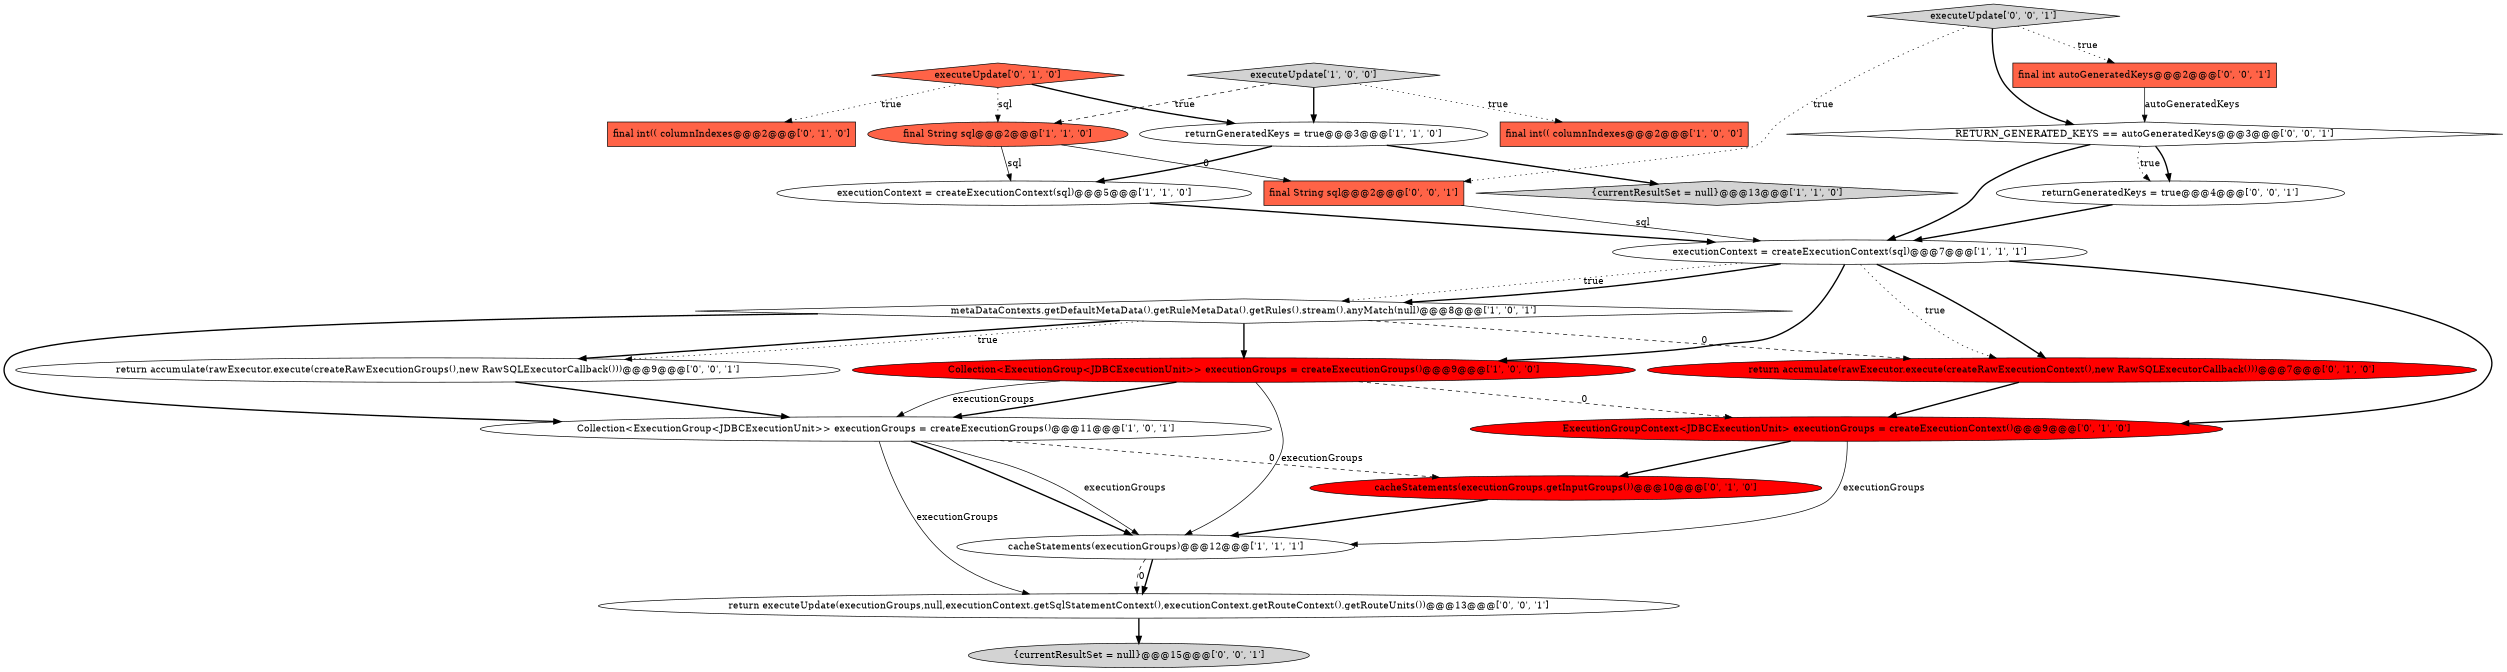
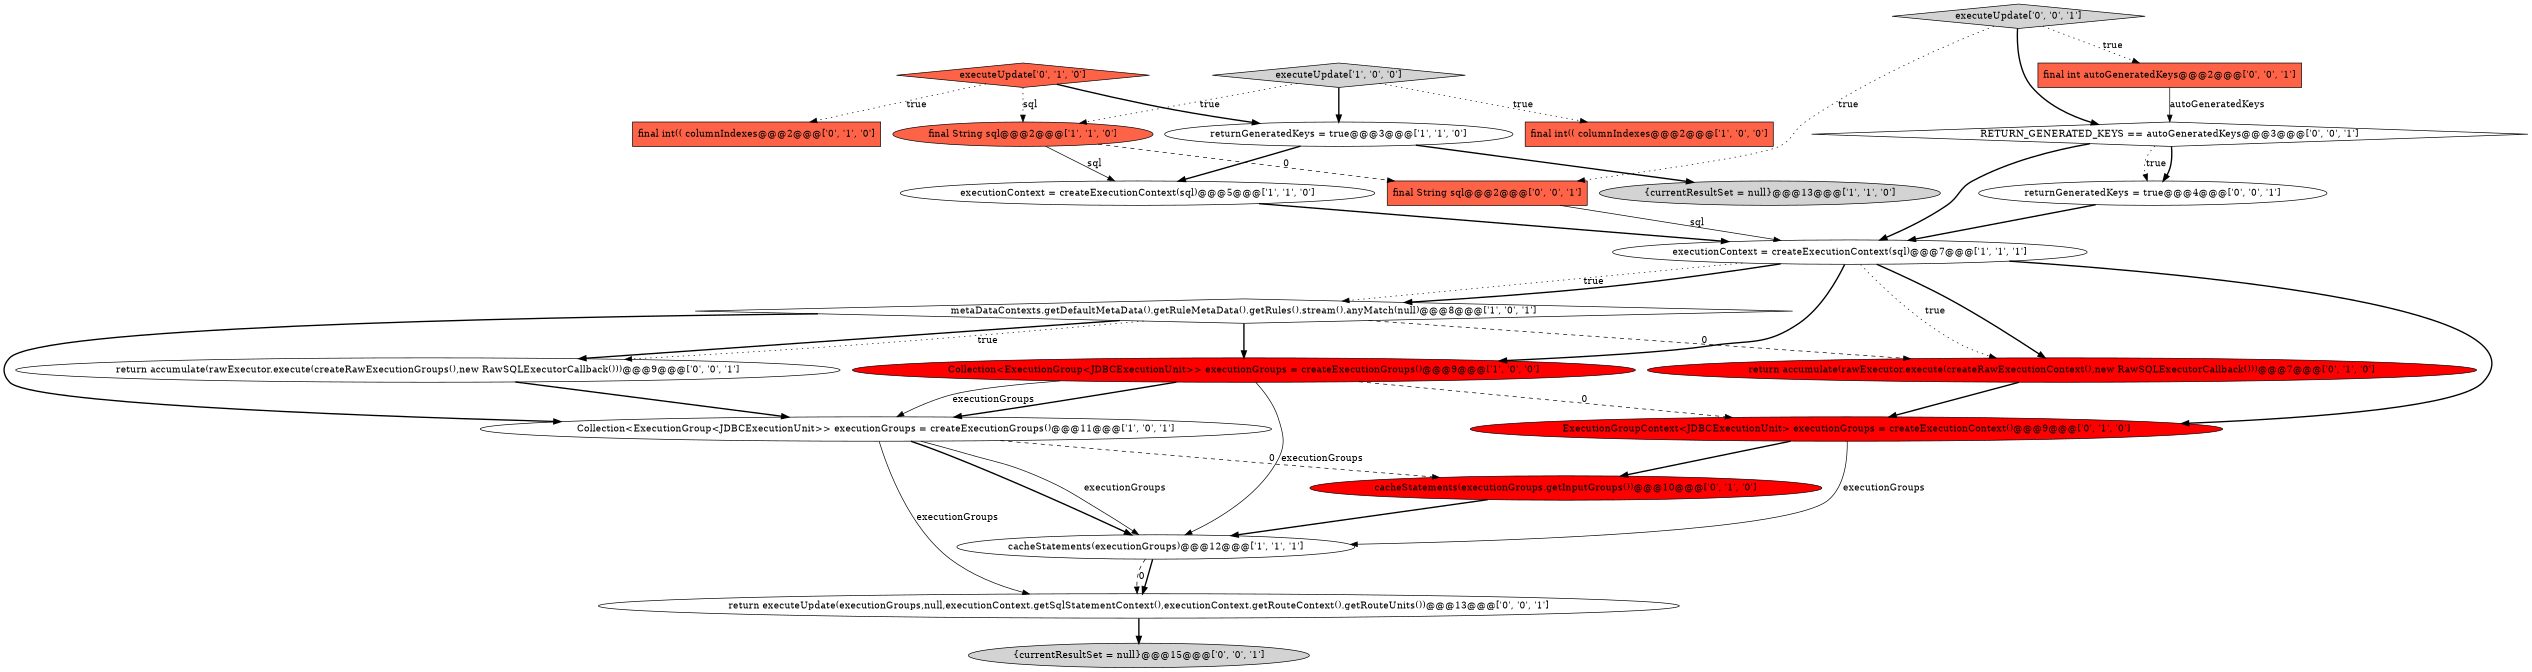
(1167, 103) -> (1192, 103)
(1173, 162) -> (1228, 160)
(1717, 193) -> (1770, 193)
